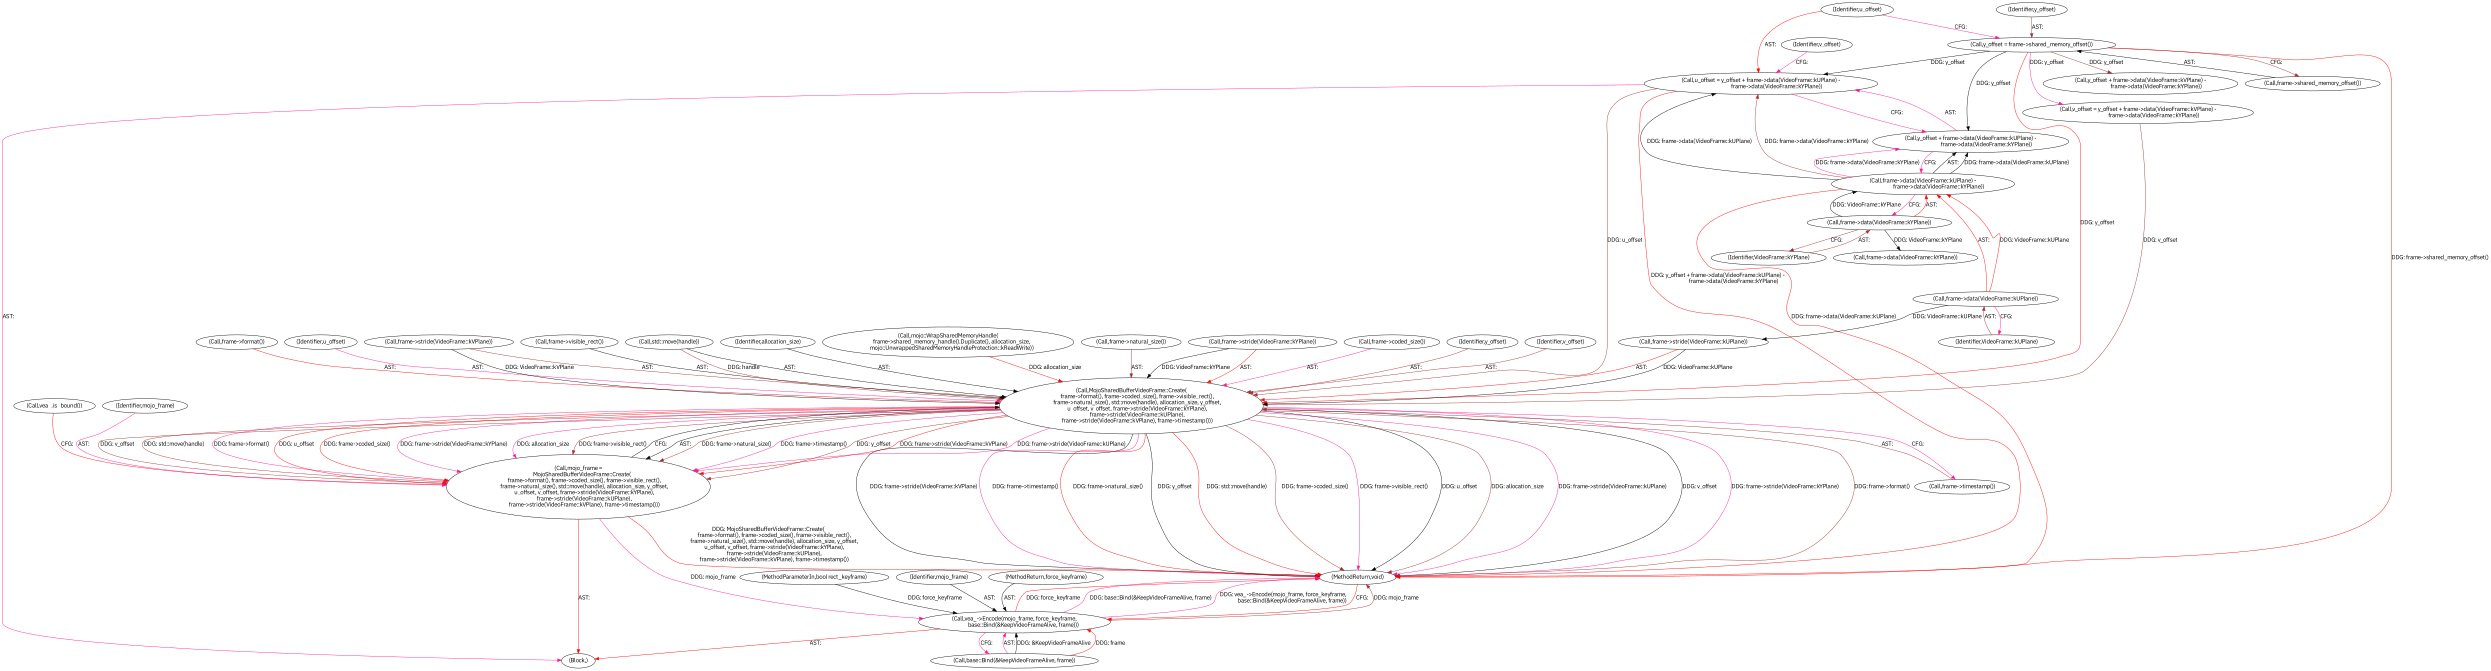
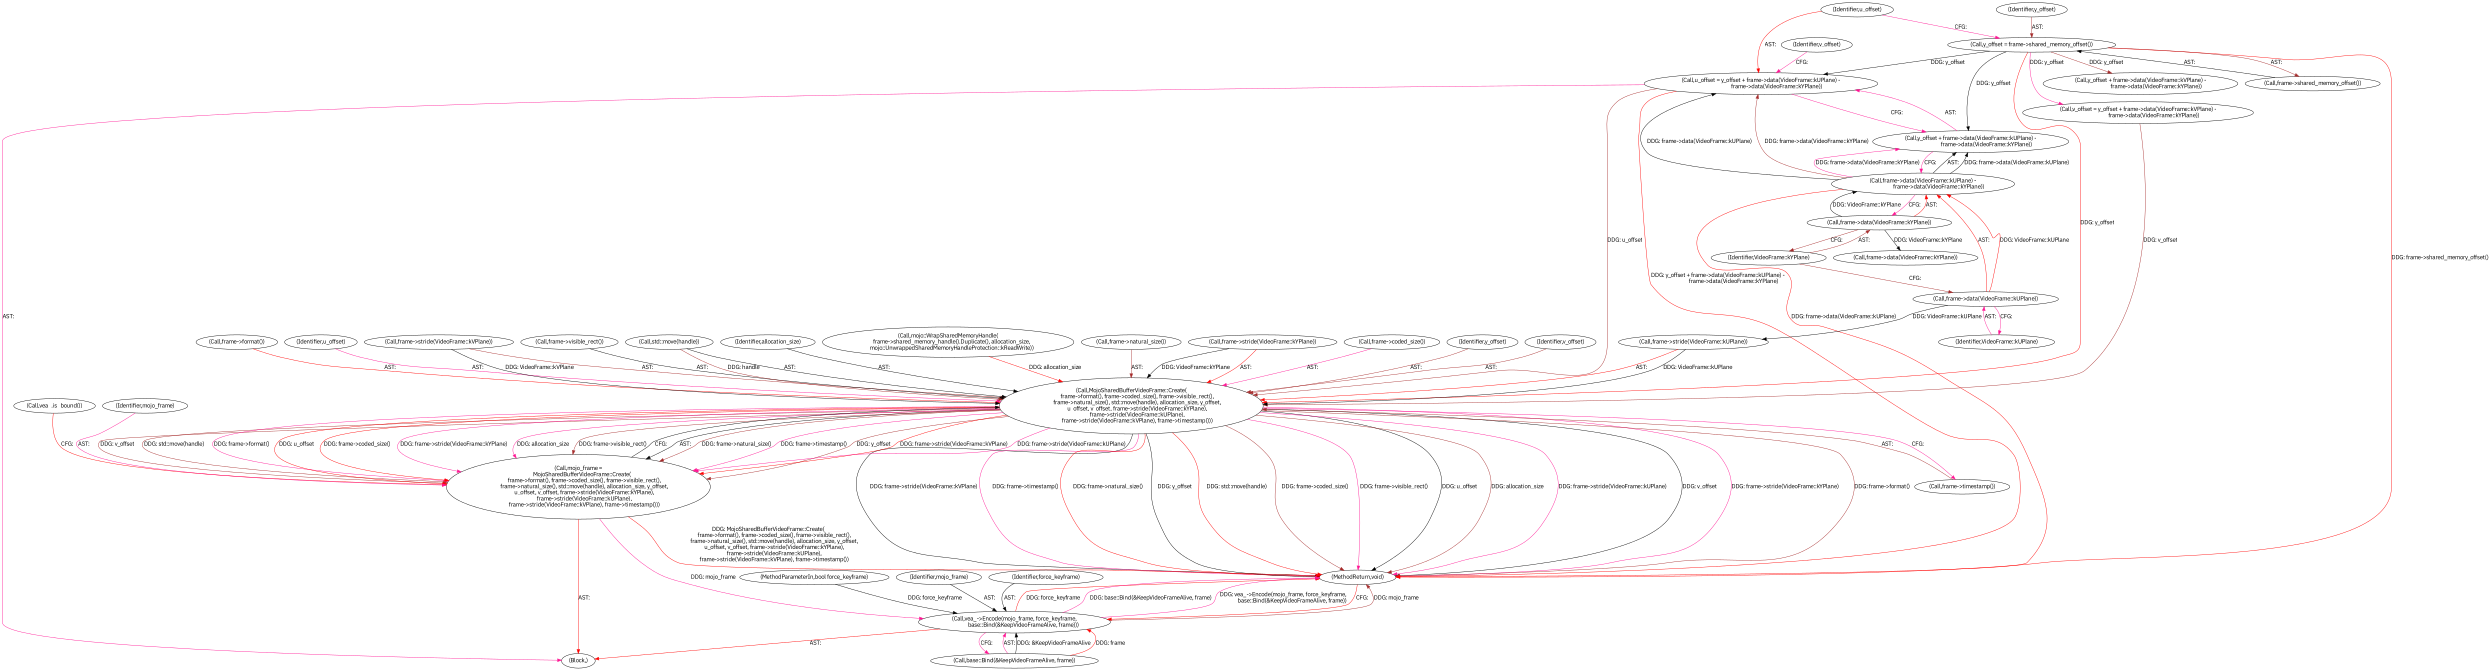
(2277, 62) -> (2277, 62)
none -> (1874, 278)
(1986, 323) -> (1986, 323)
(814, 577) -> (814, 577)
(1046, 577) -> (1046, 577)
